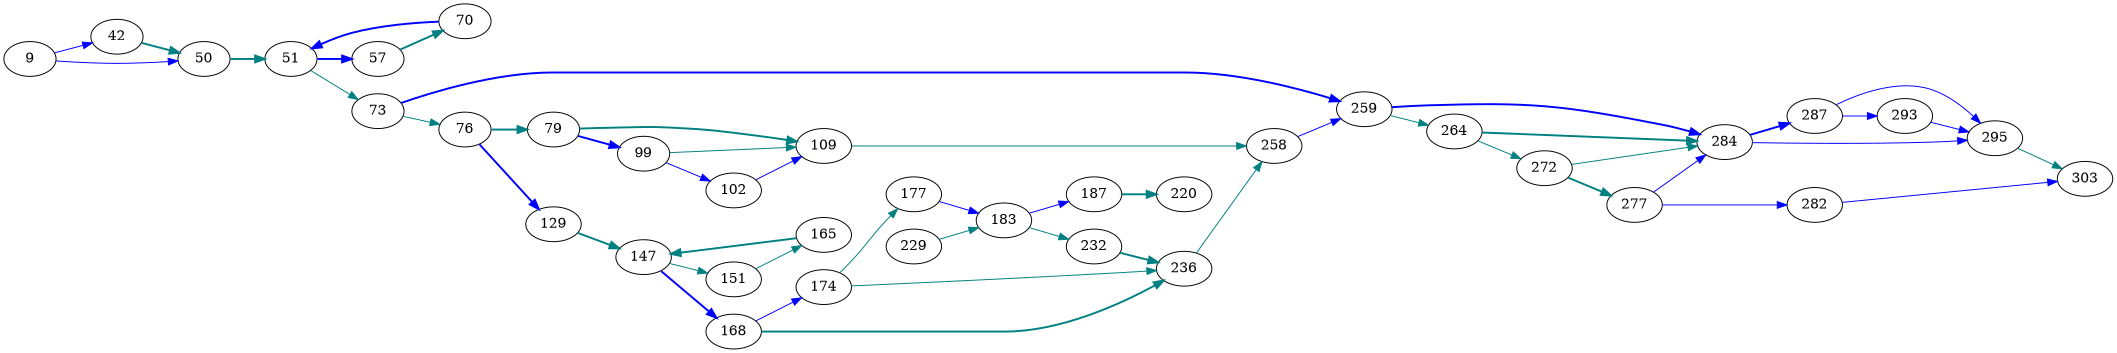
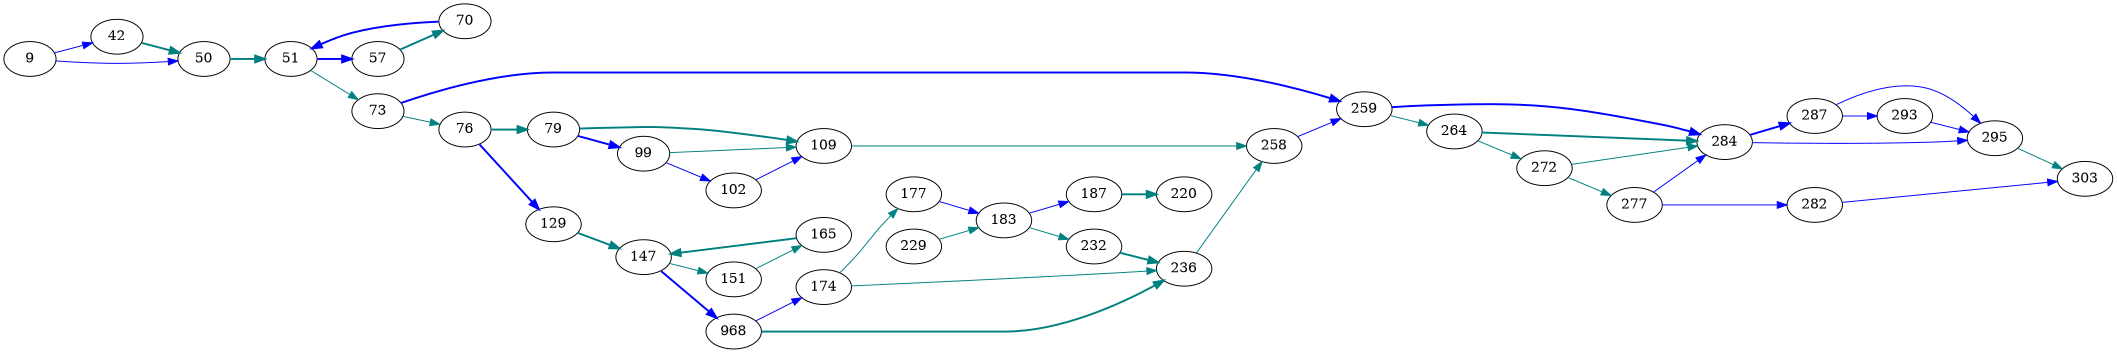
(1585, 185) -> (1585, 185)
(734, 332) -> (734, 332)
